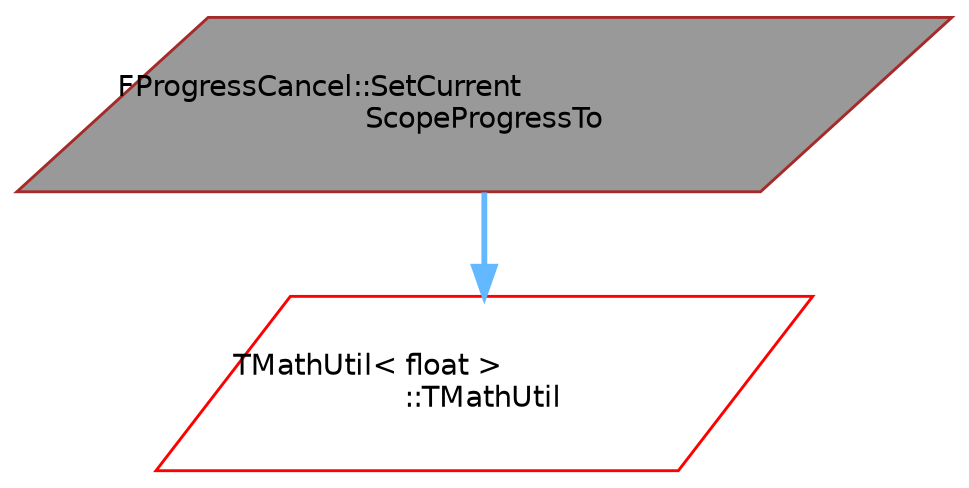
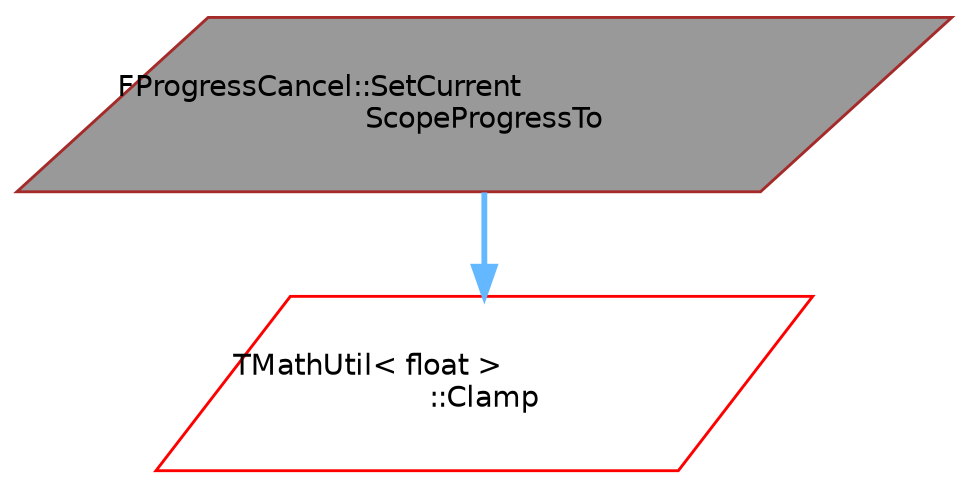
(484, 384) -> (484, 384)
